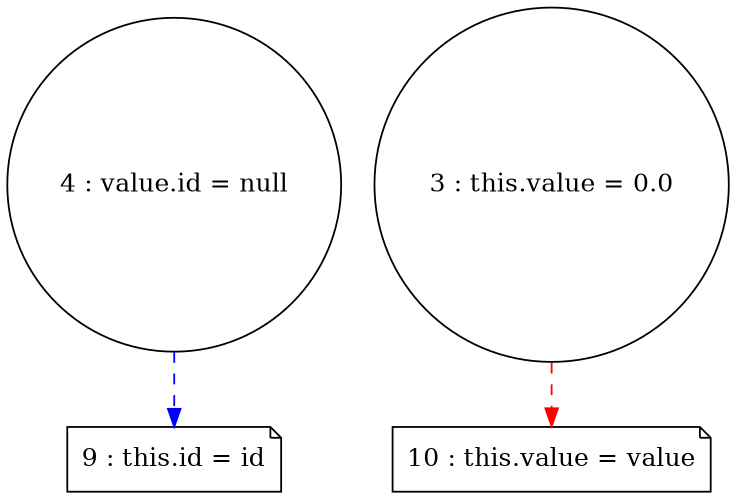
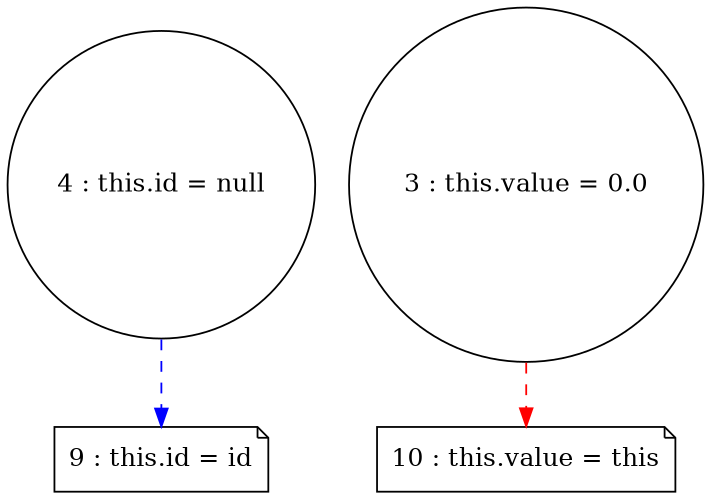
(174, 185) -> (161, 185)
(552, 459) -> (526, 459)
